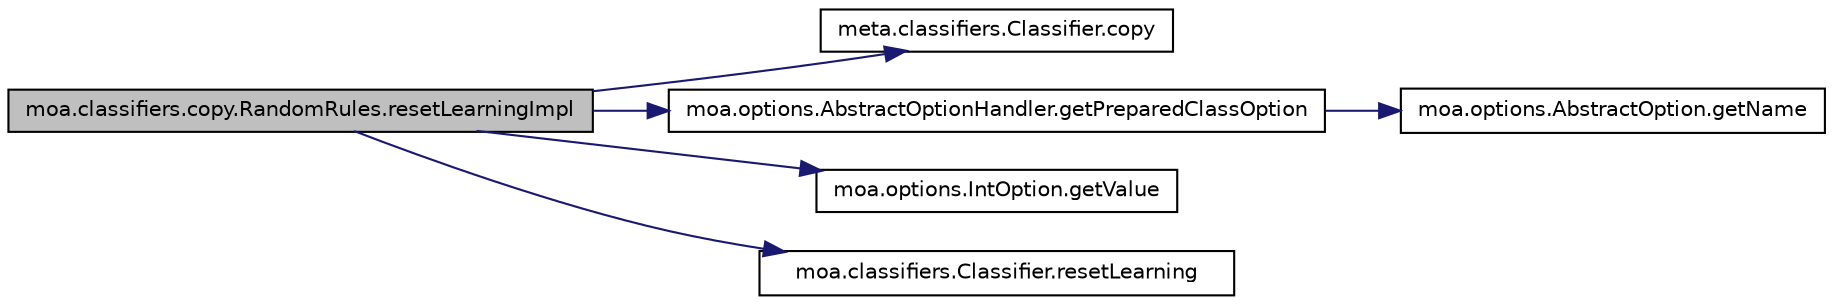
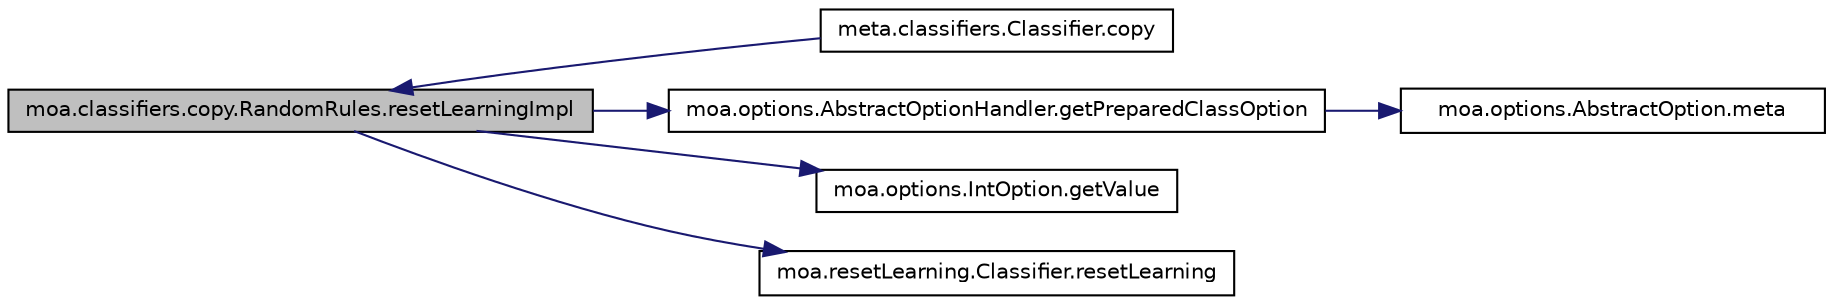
(739, 74) -> (616, 60)
(1613, 111) -> (1613, 111)
(997, 273) -> (997, 273)
